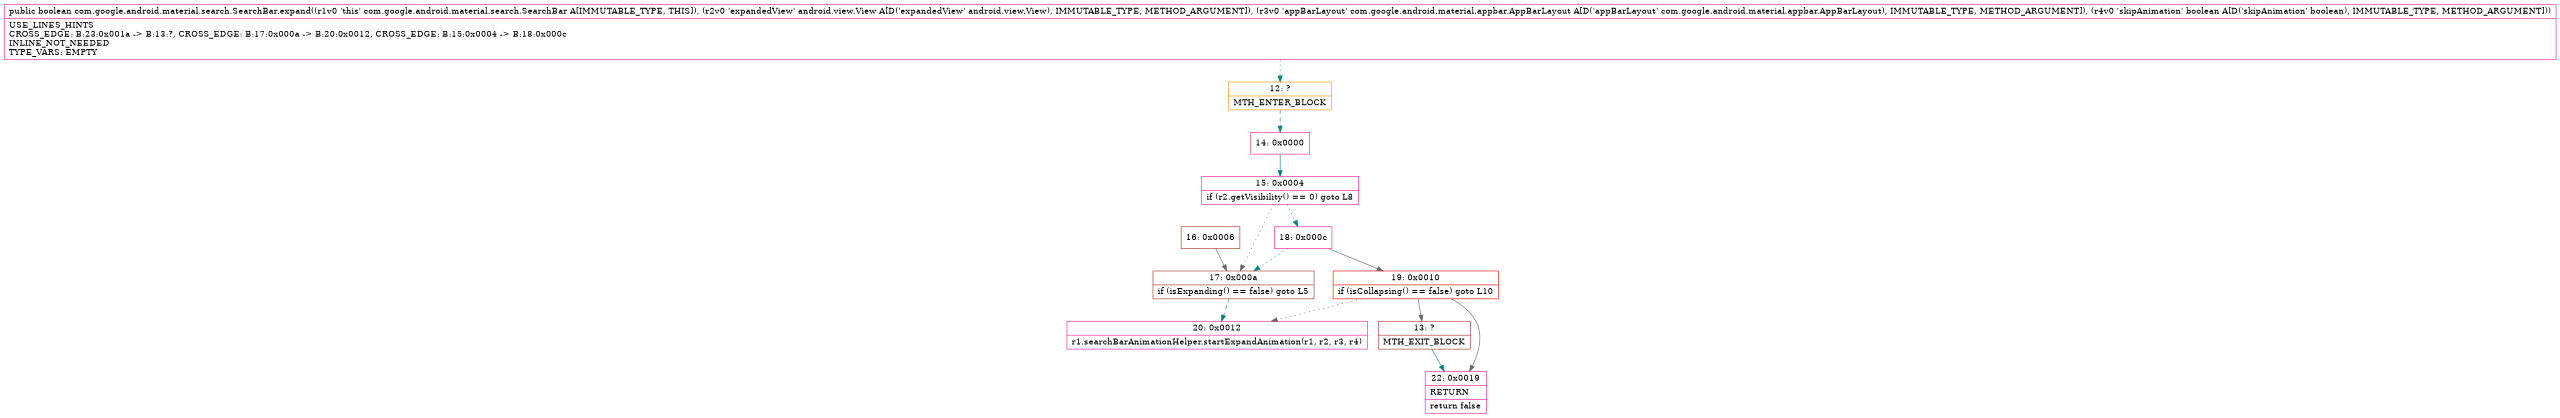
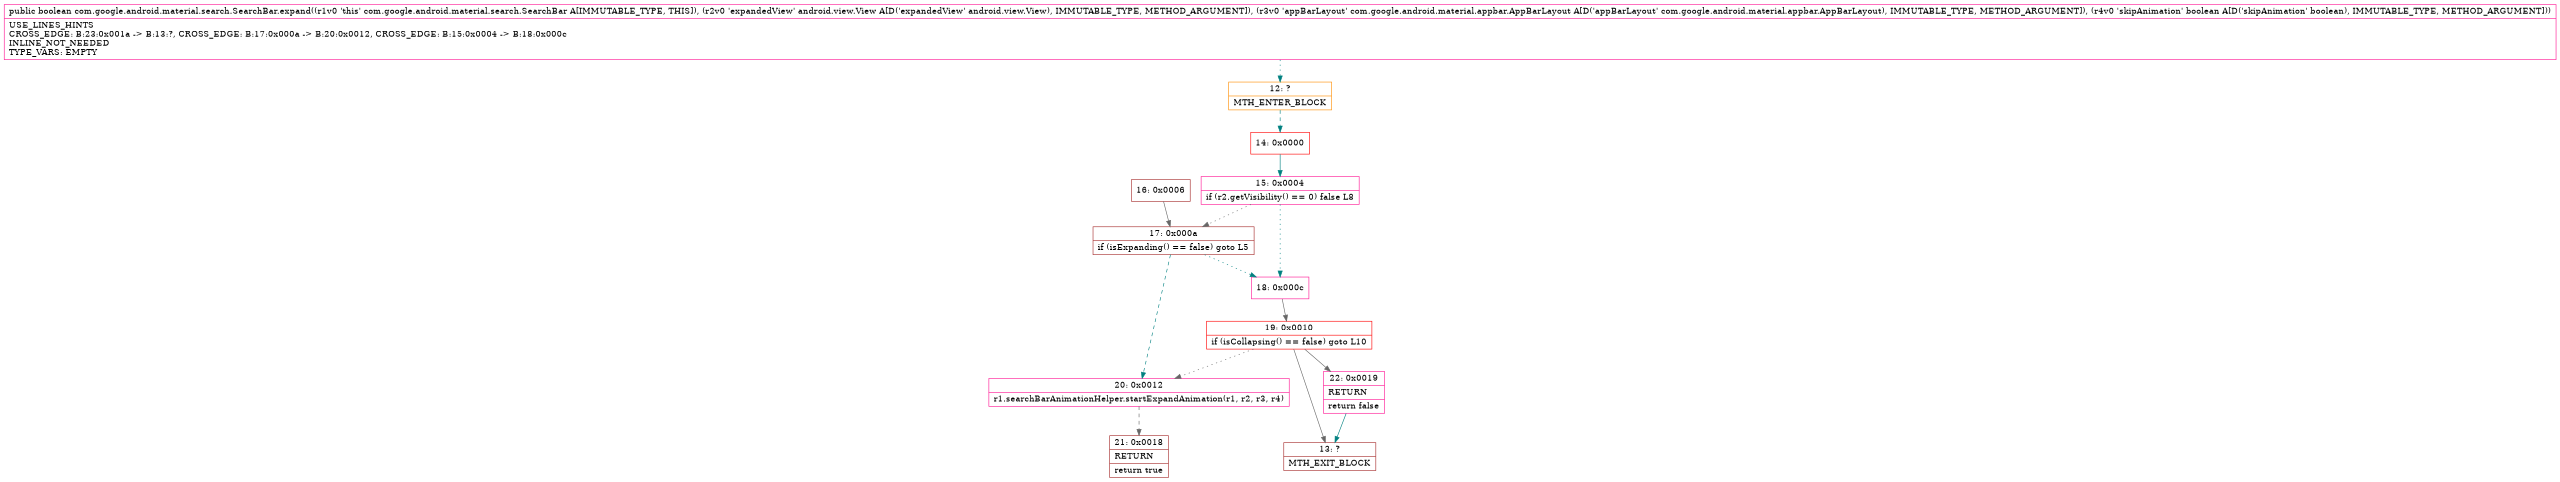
(1280, 143) -> (1280, 143)
(1280, 197) -> (1280, 197)
(1273, 258) -> (1228, 265)
(1437, 358) -> (1342, 425)
none -> (1139, 457)
